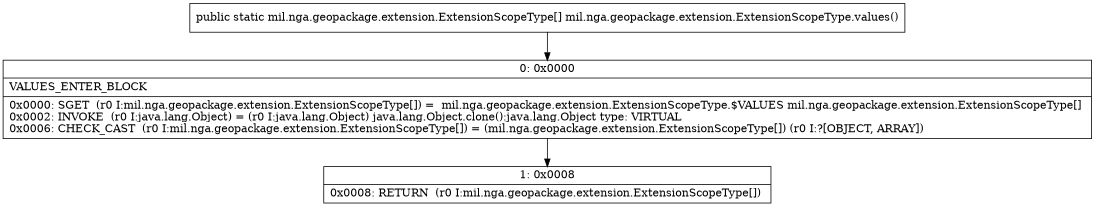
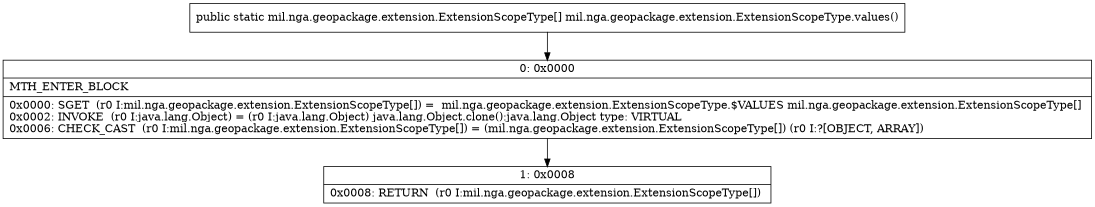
(78, 87) -> (69, 87)
